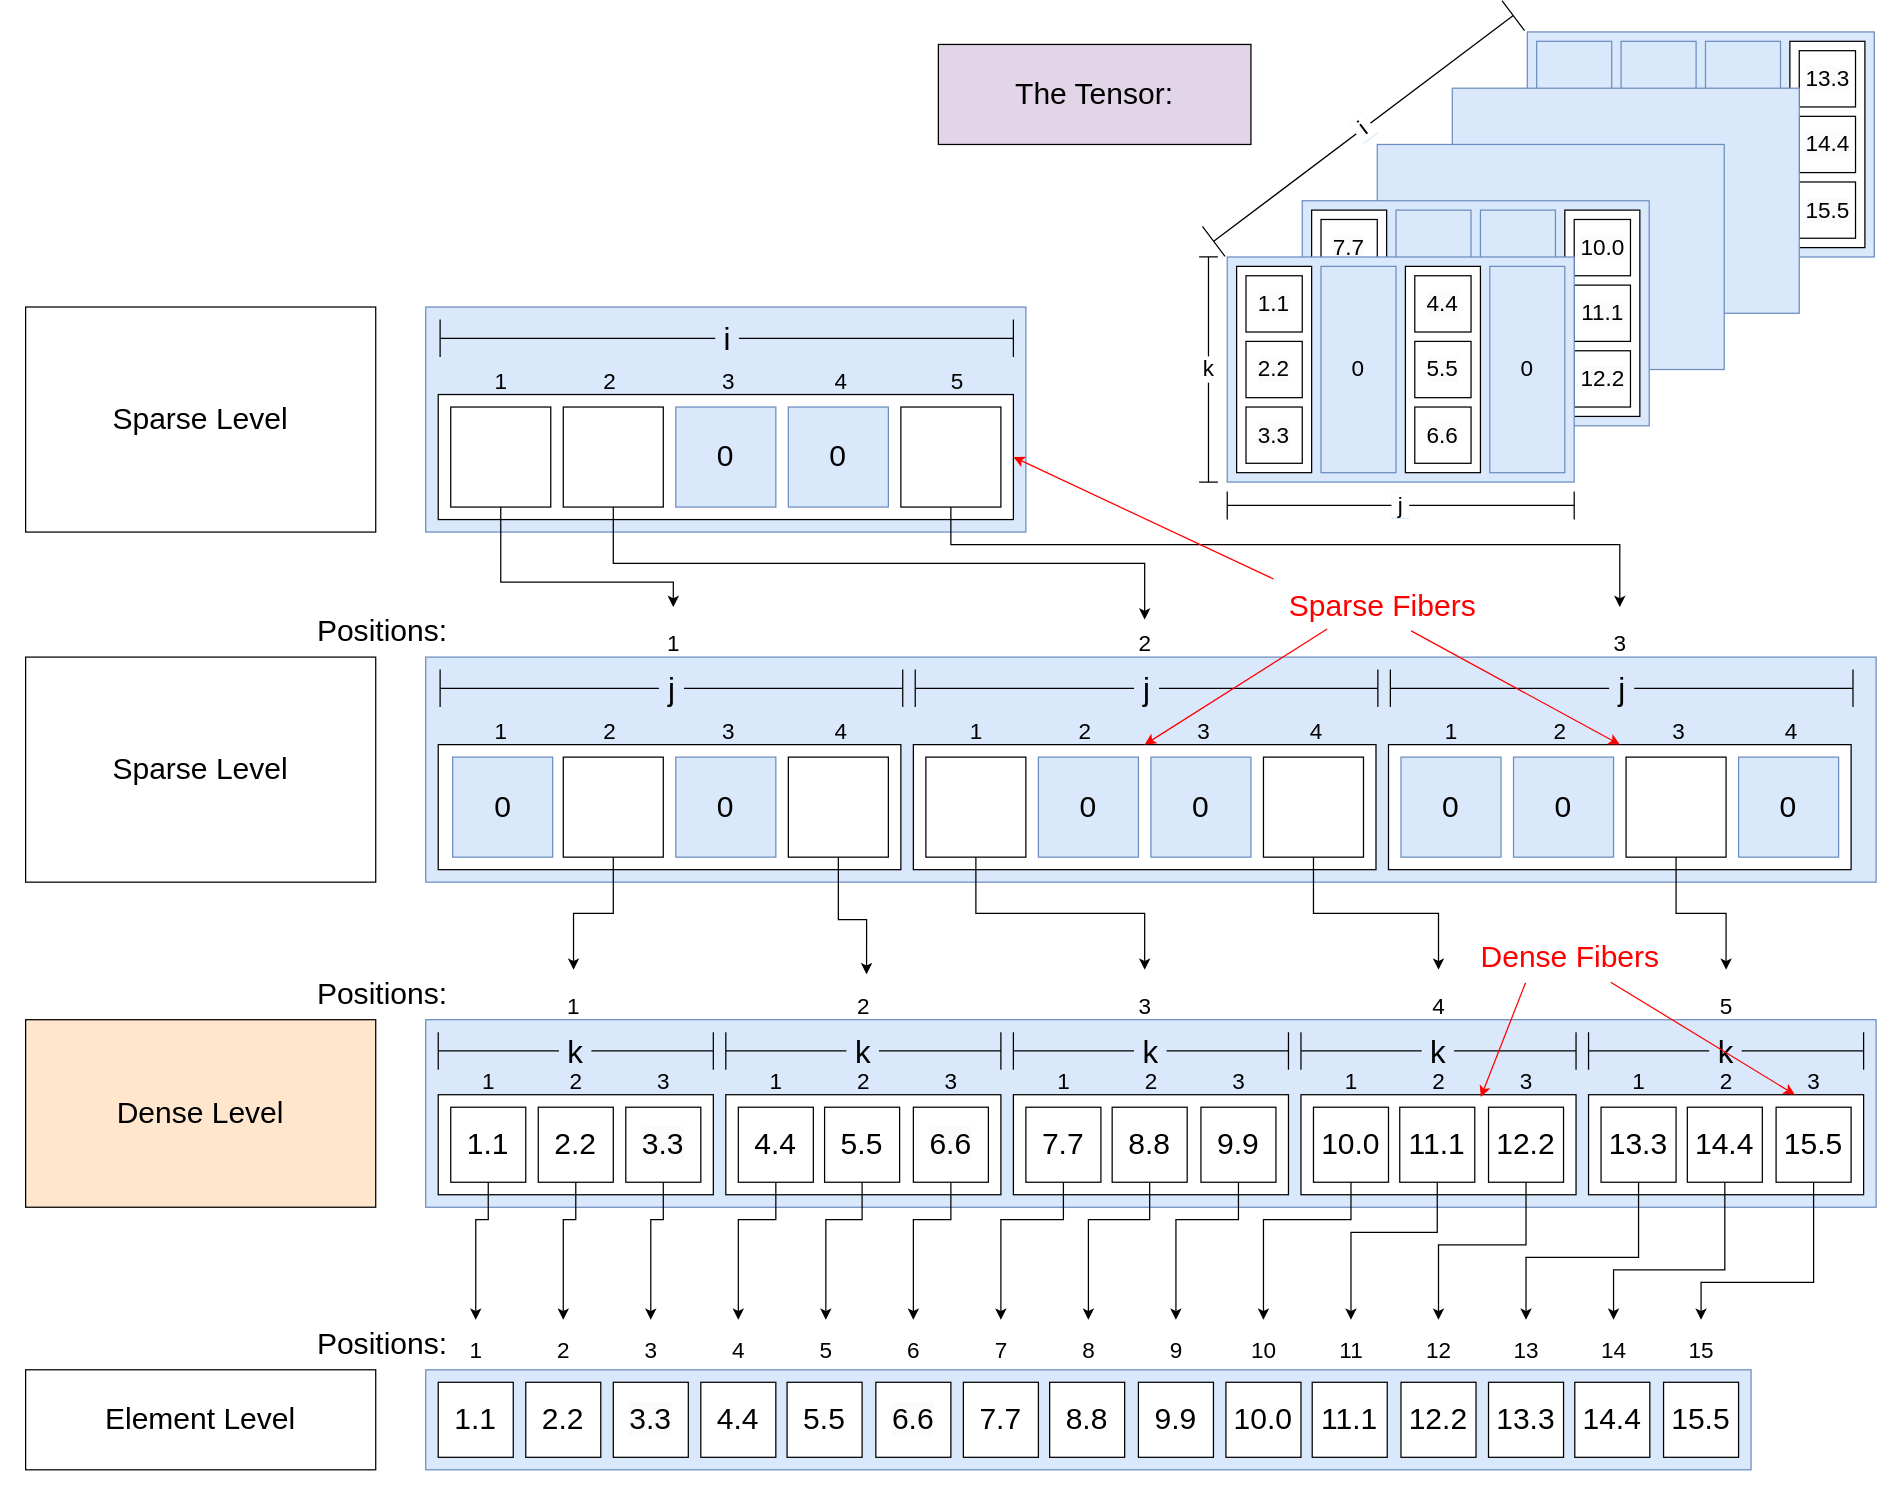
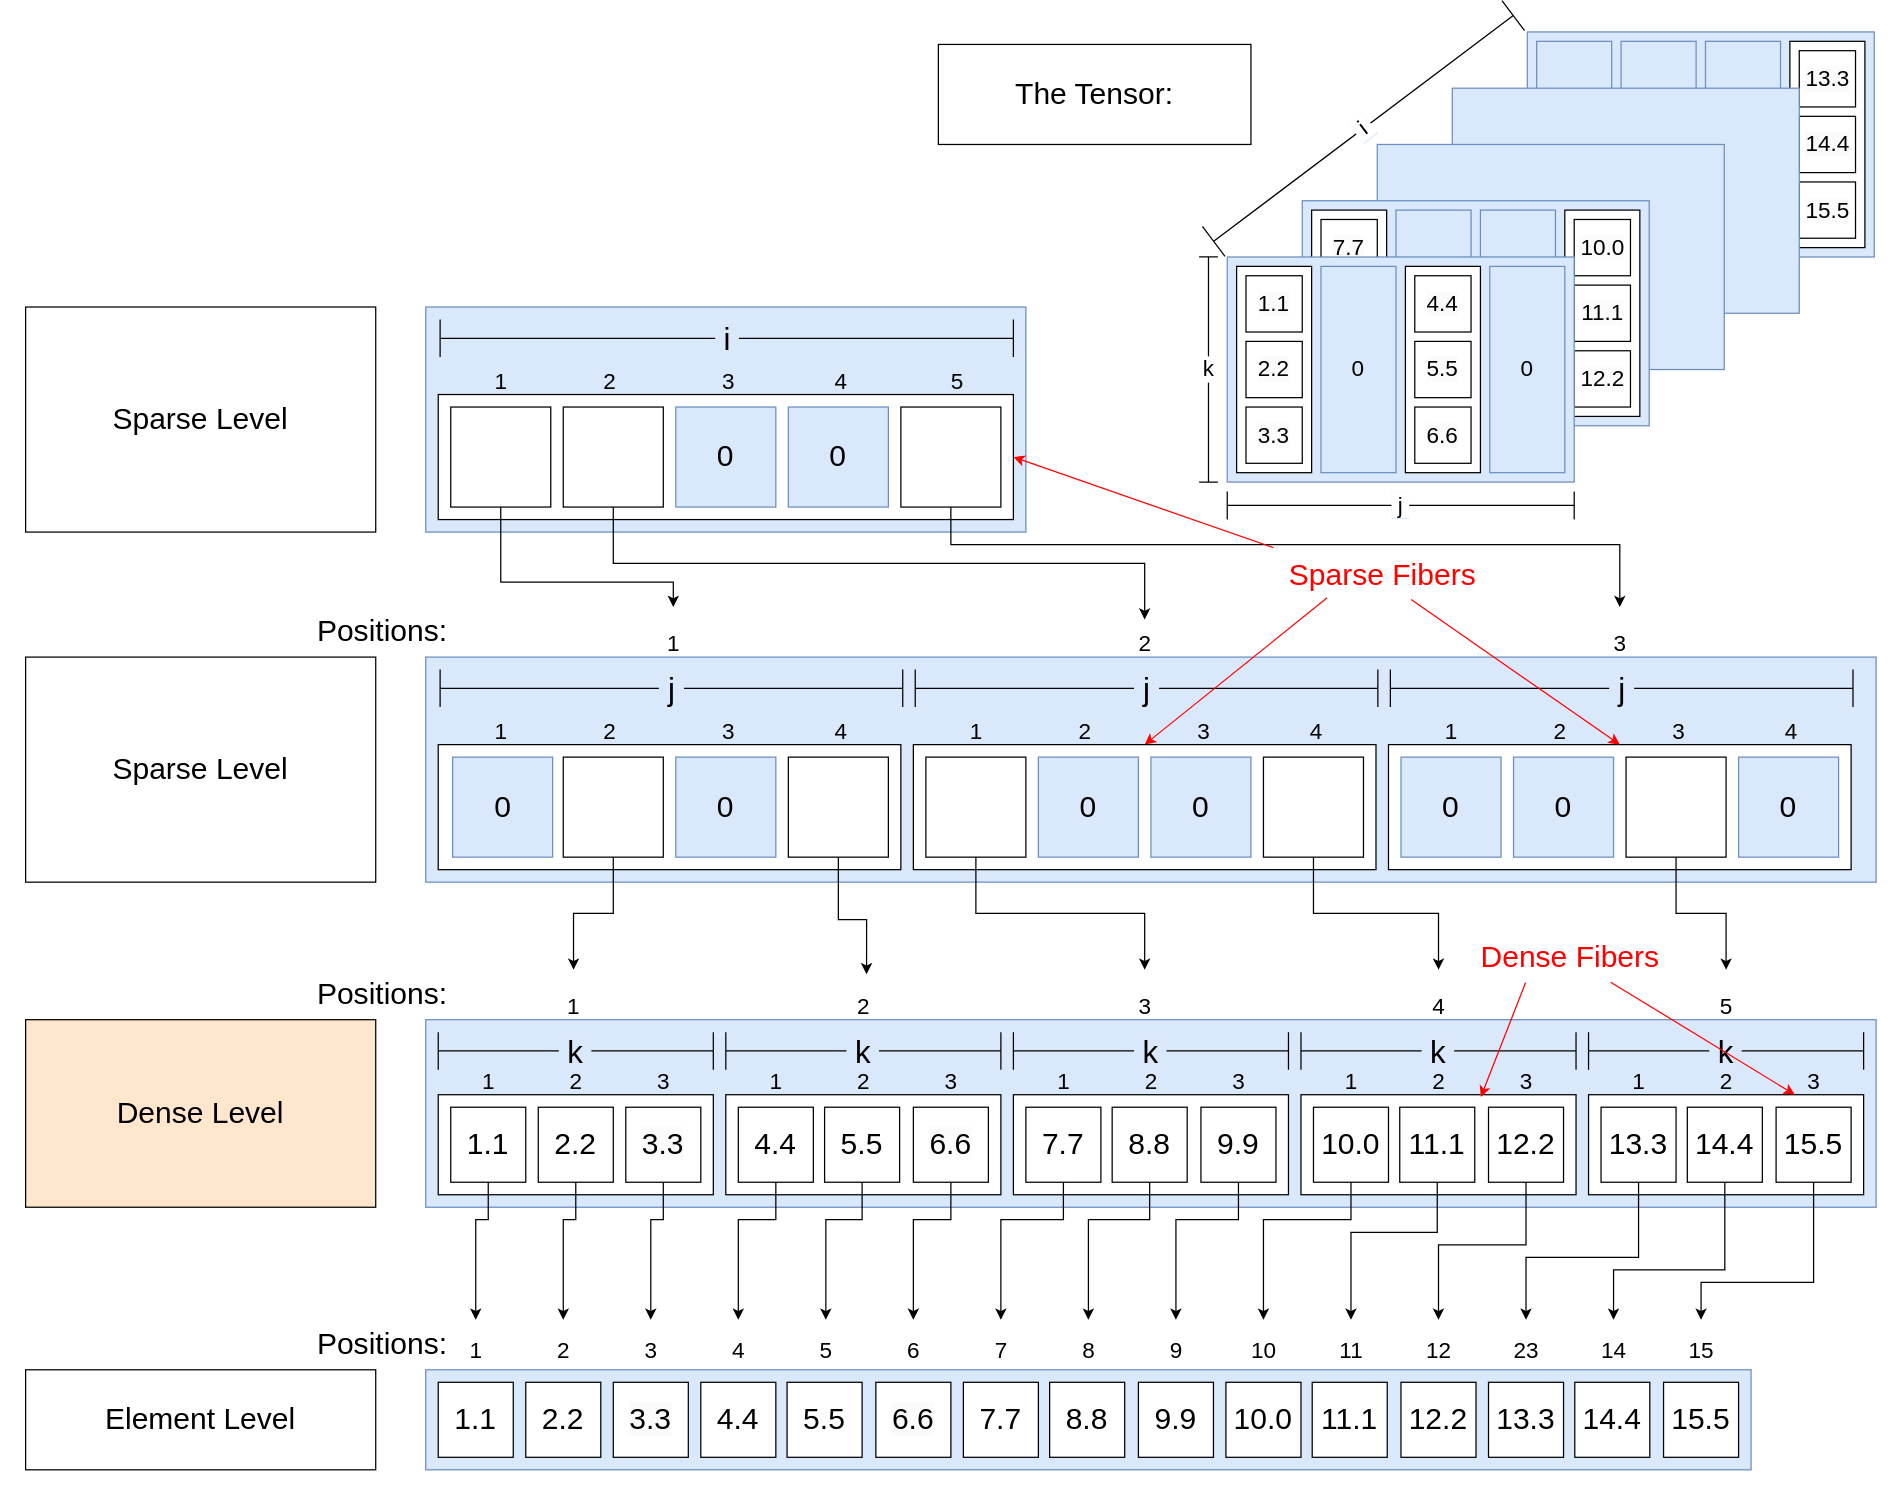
(1094, 94) -> (1094, 94)
(1382, 607) -> (1382, 576)
(1526, 1351) -> (1526, 1351)
